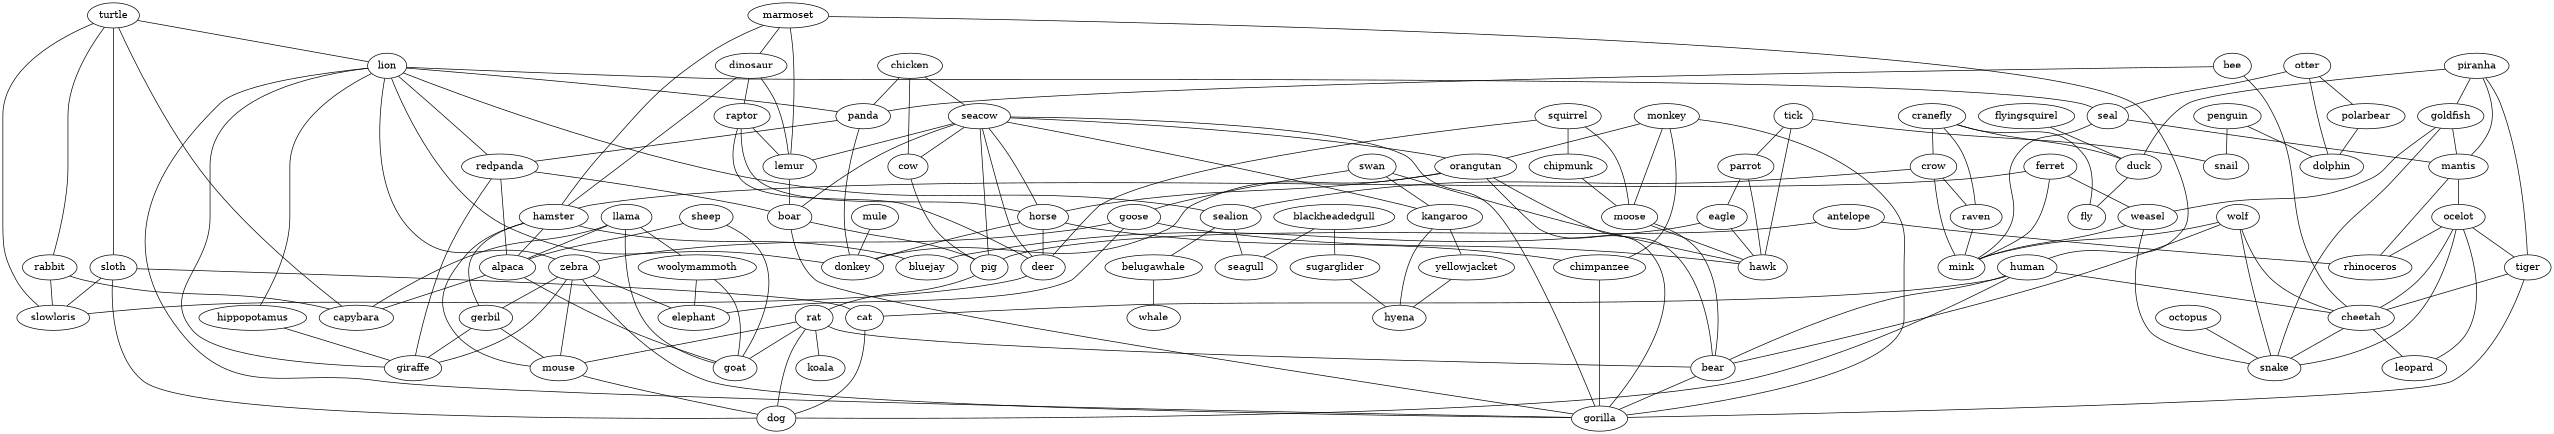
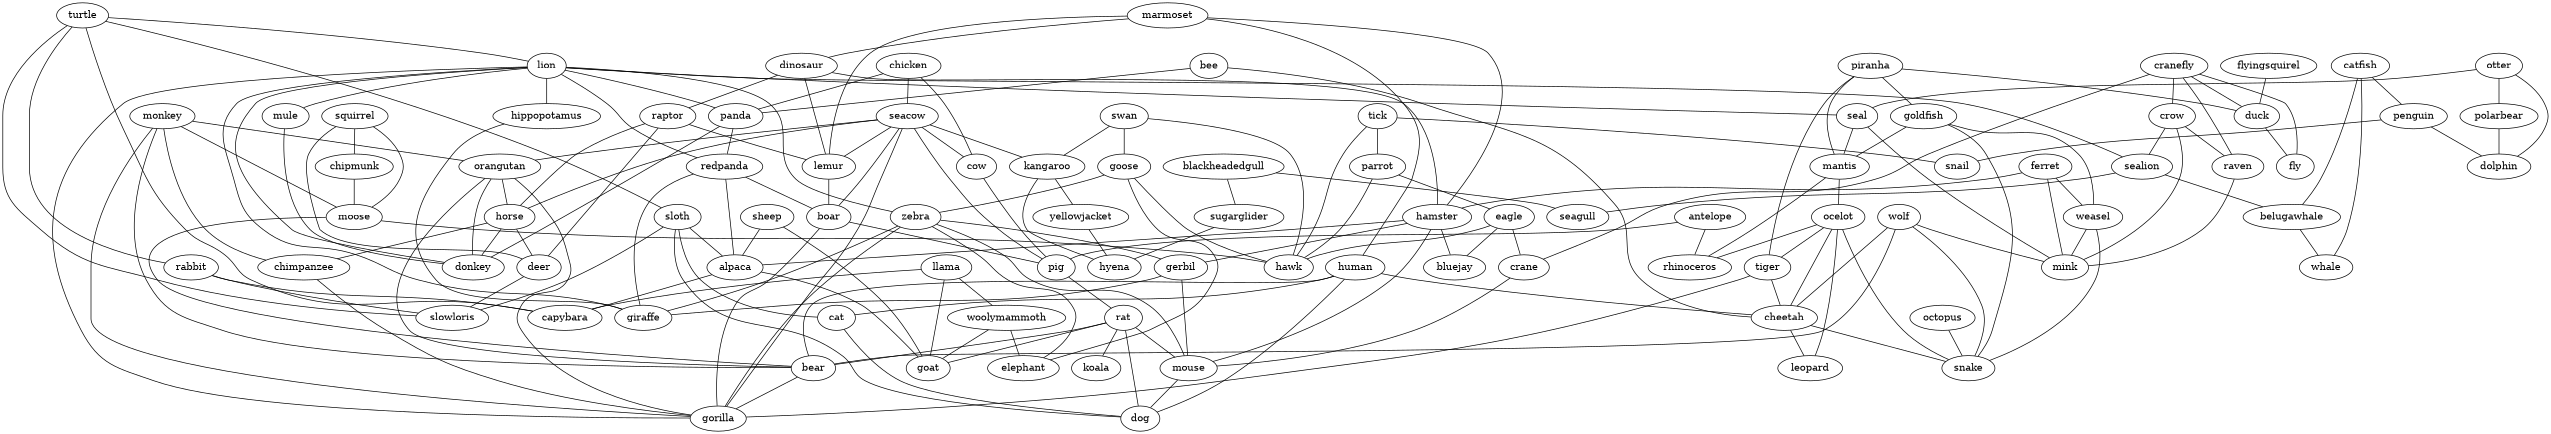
none -> (2360, 66)
none -> (414, 83)
(999, 189) -> none
(568, 242) -> (707, 243)
none -> (1524, 267)
none -> (380, 355)
